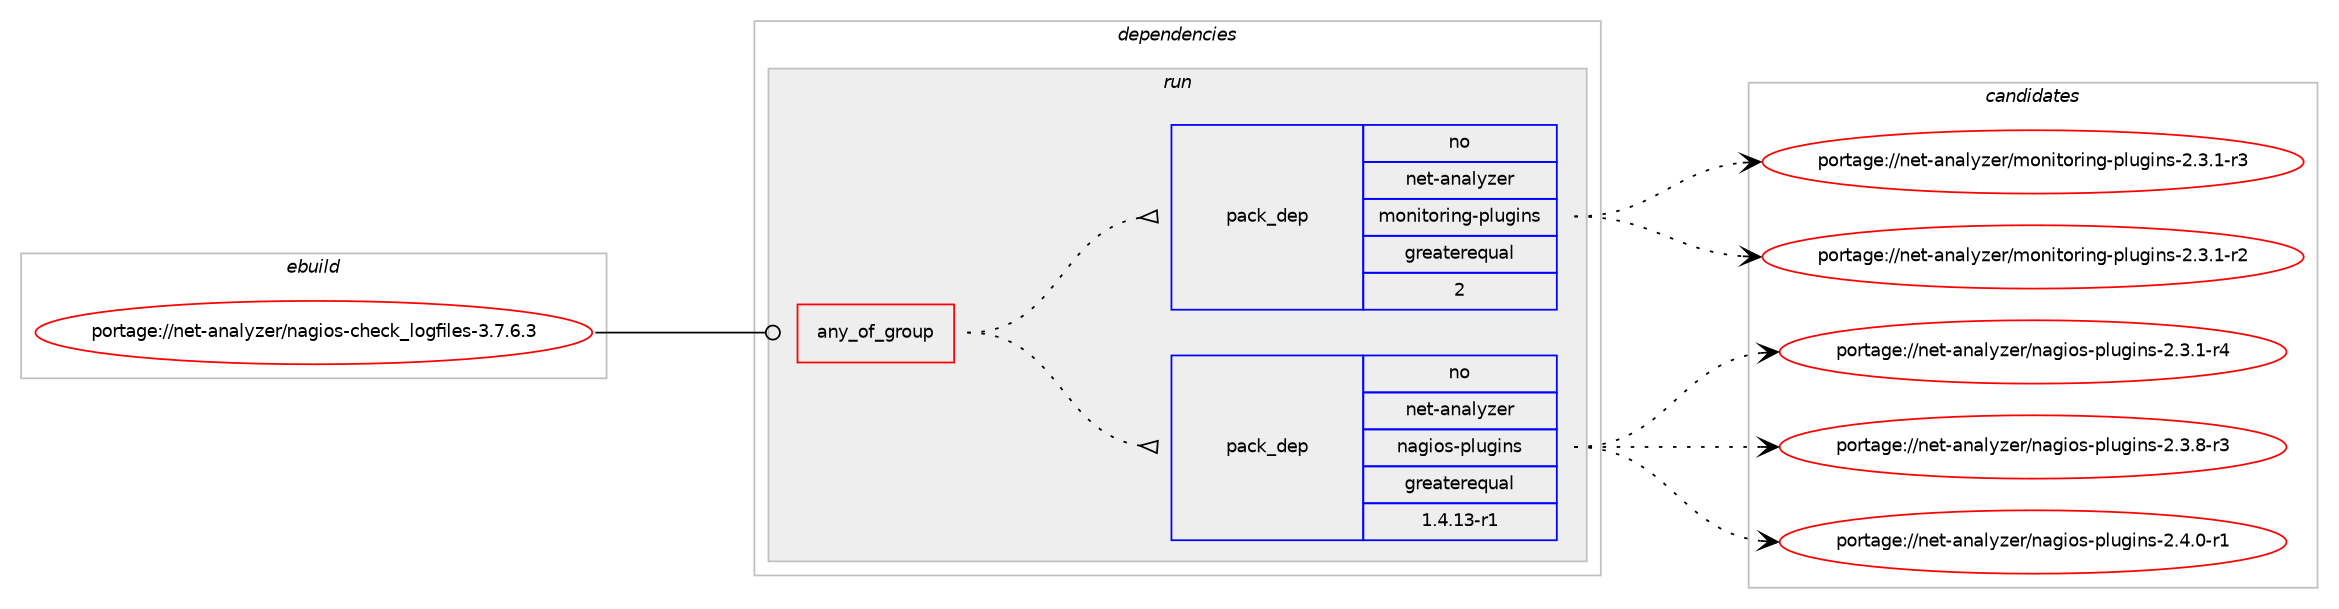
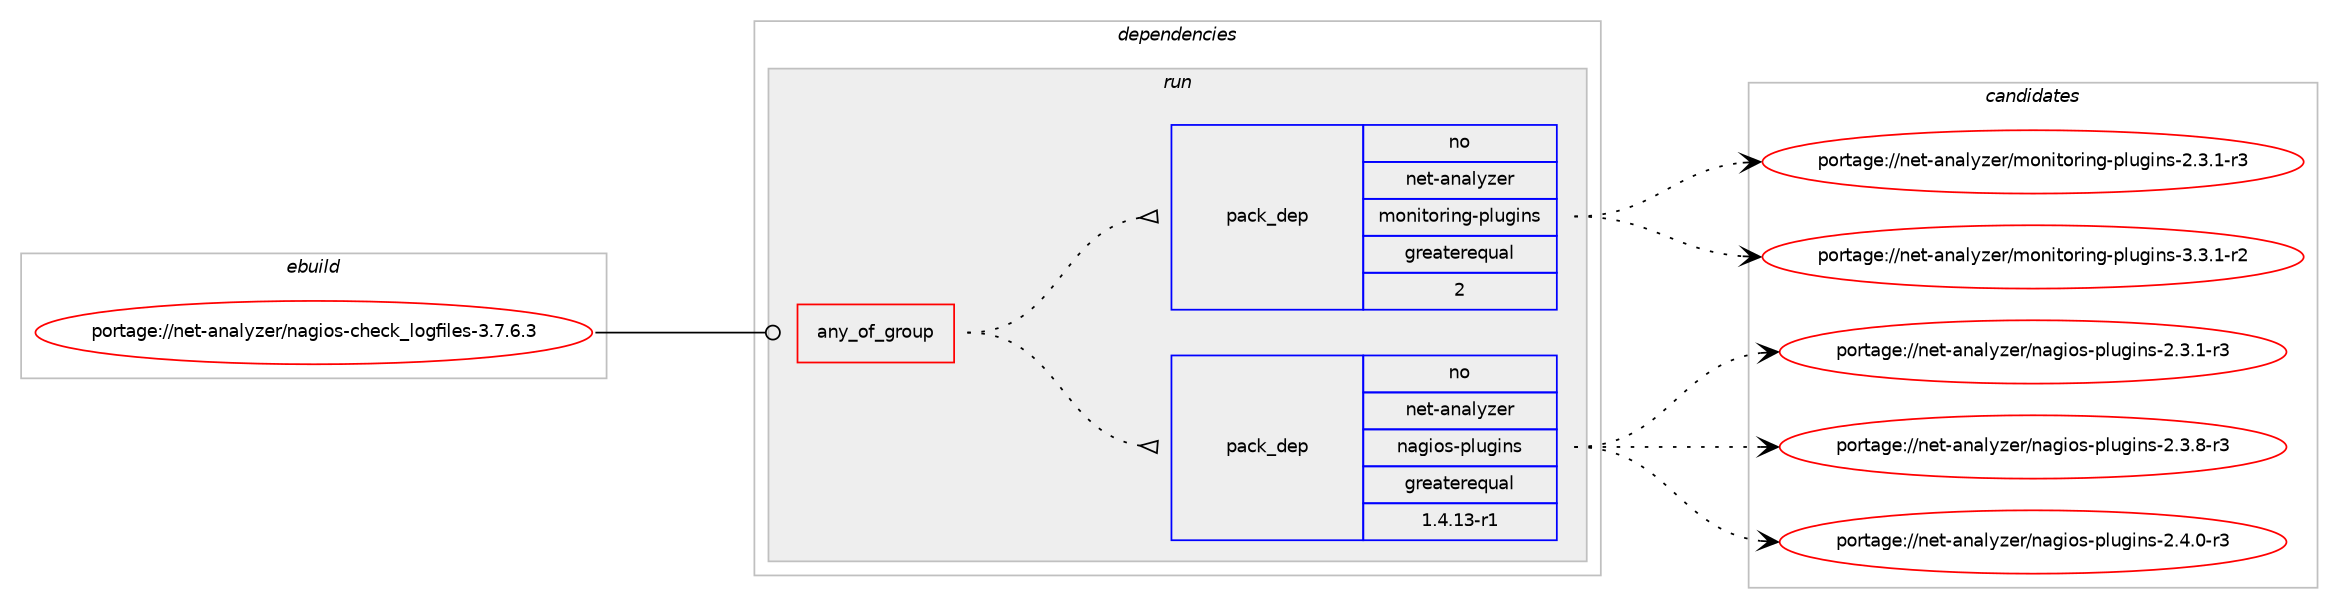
(2033, 257) -> (2033, 257)
(2033, 352) -> (2033, 352)
(2033, 542) -> (2033, 542)
